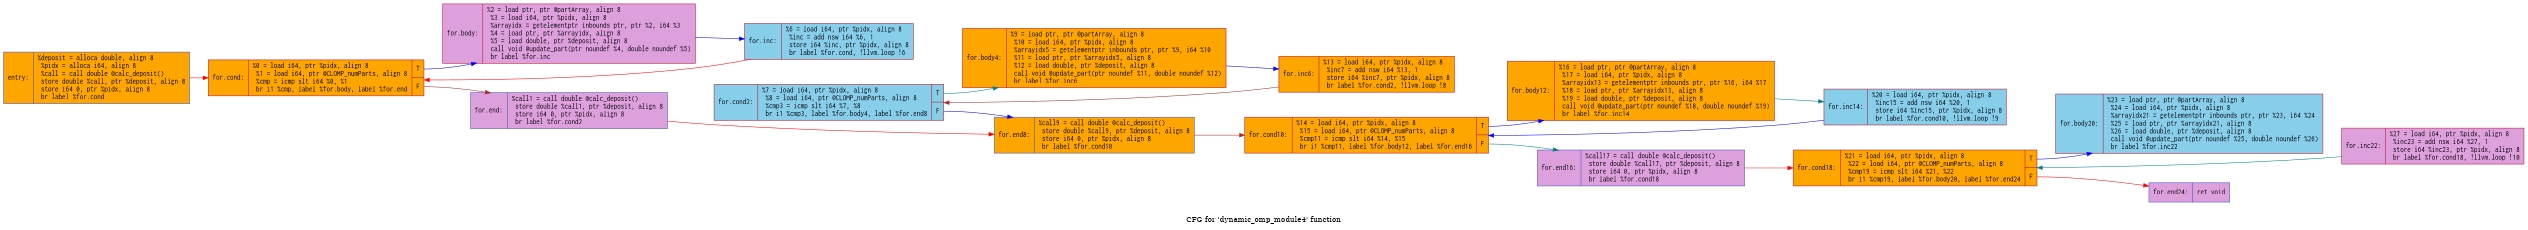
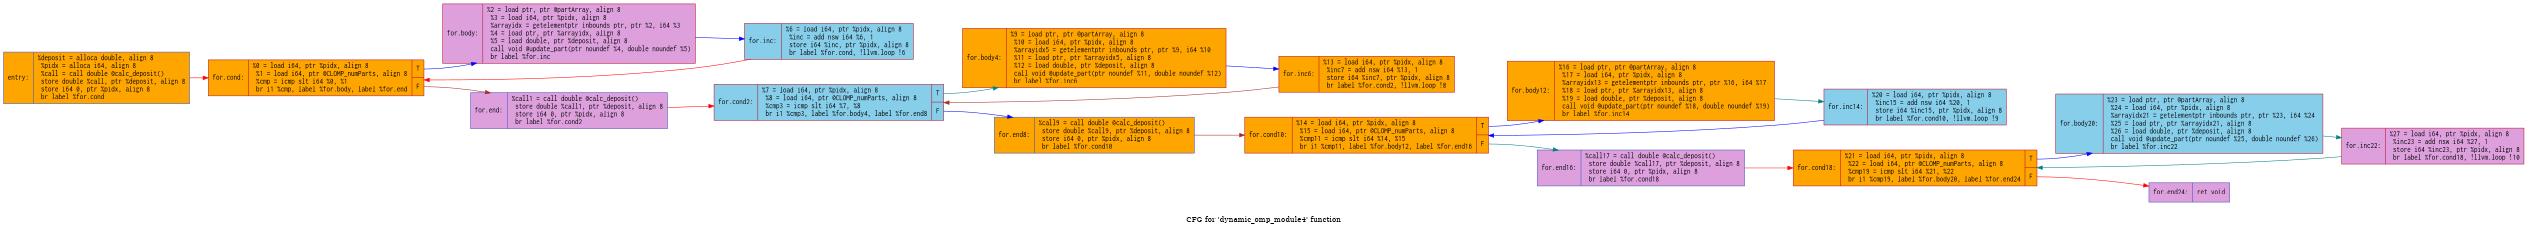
(828, 130) -> (688, 107)
none -> (2330, 137)
